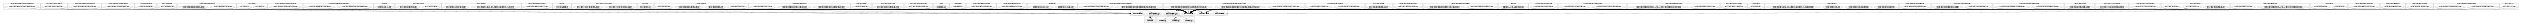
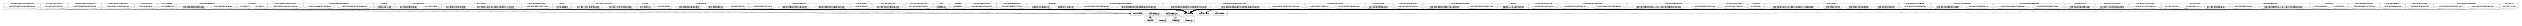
(355, 7) -> (355, 7)
(1041, 7) -> (1041, 7)
